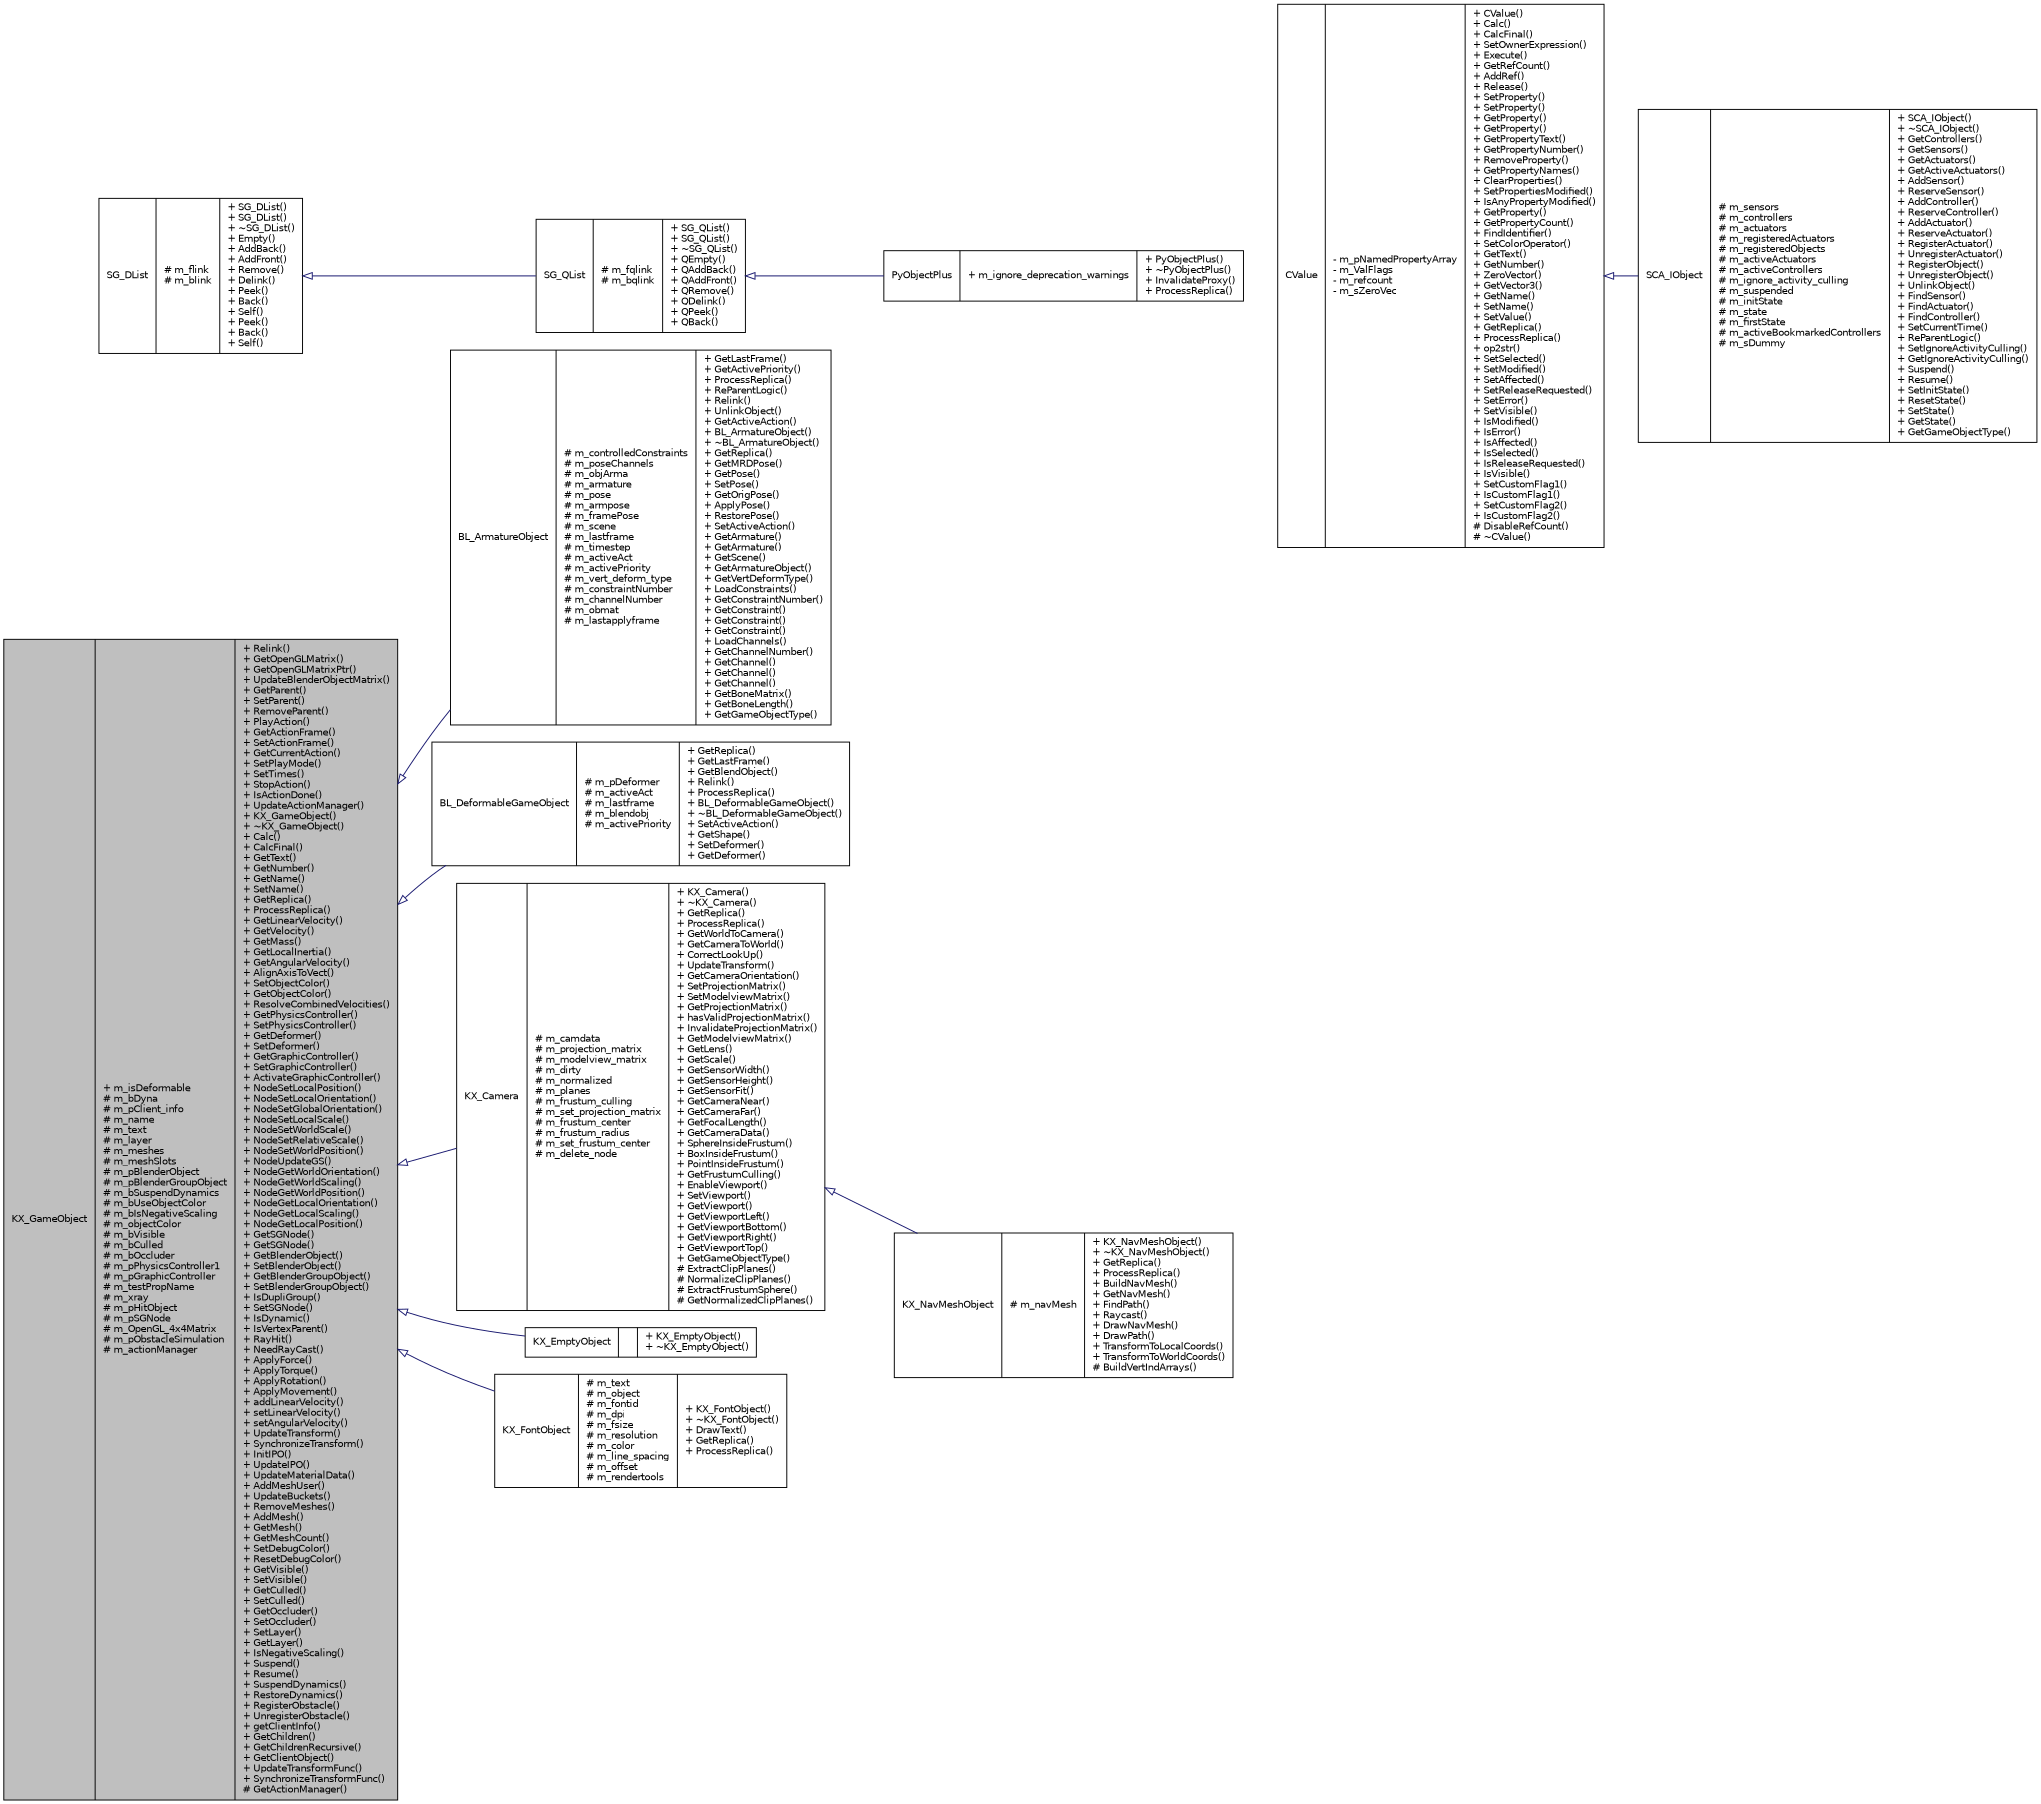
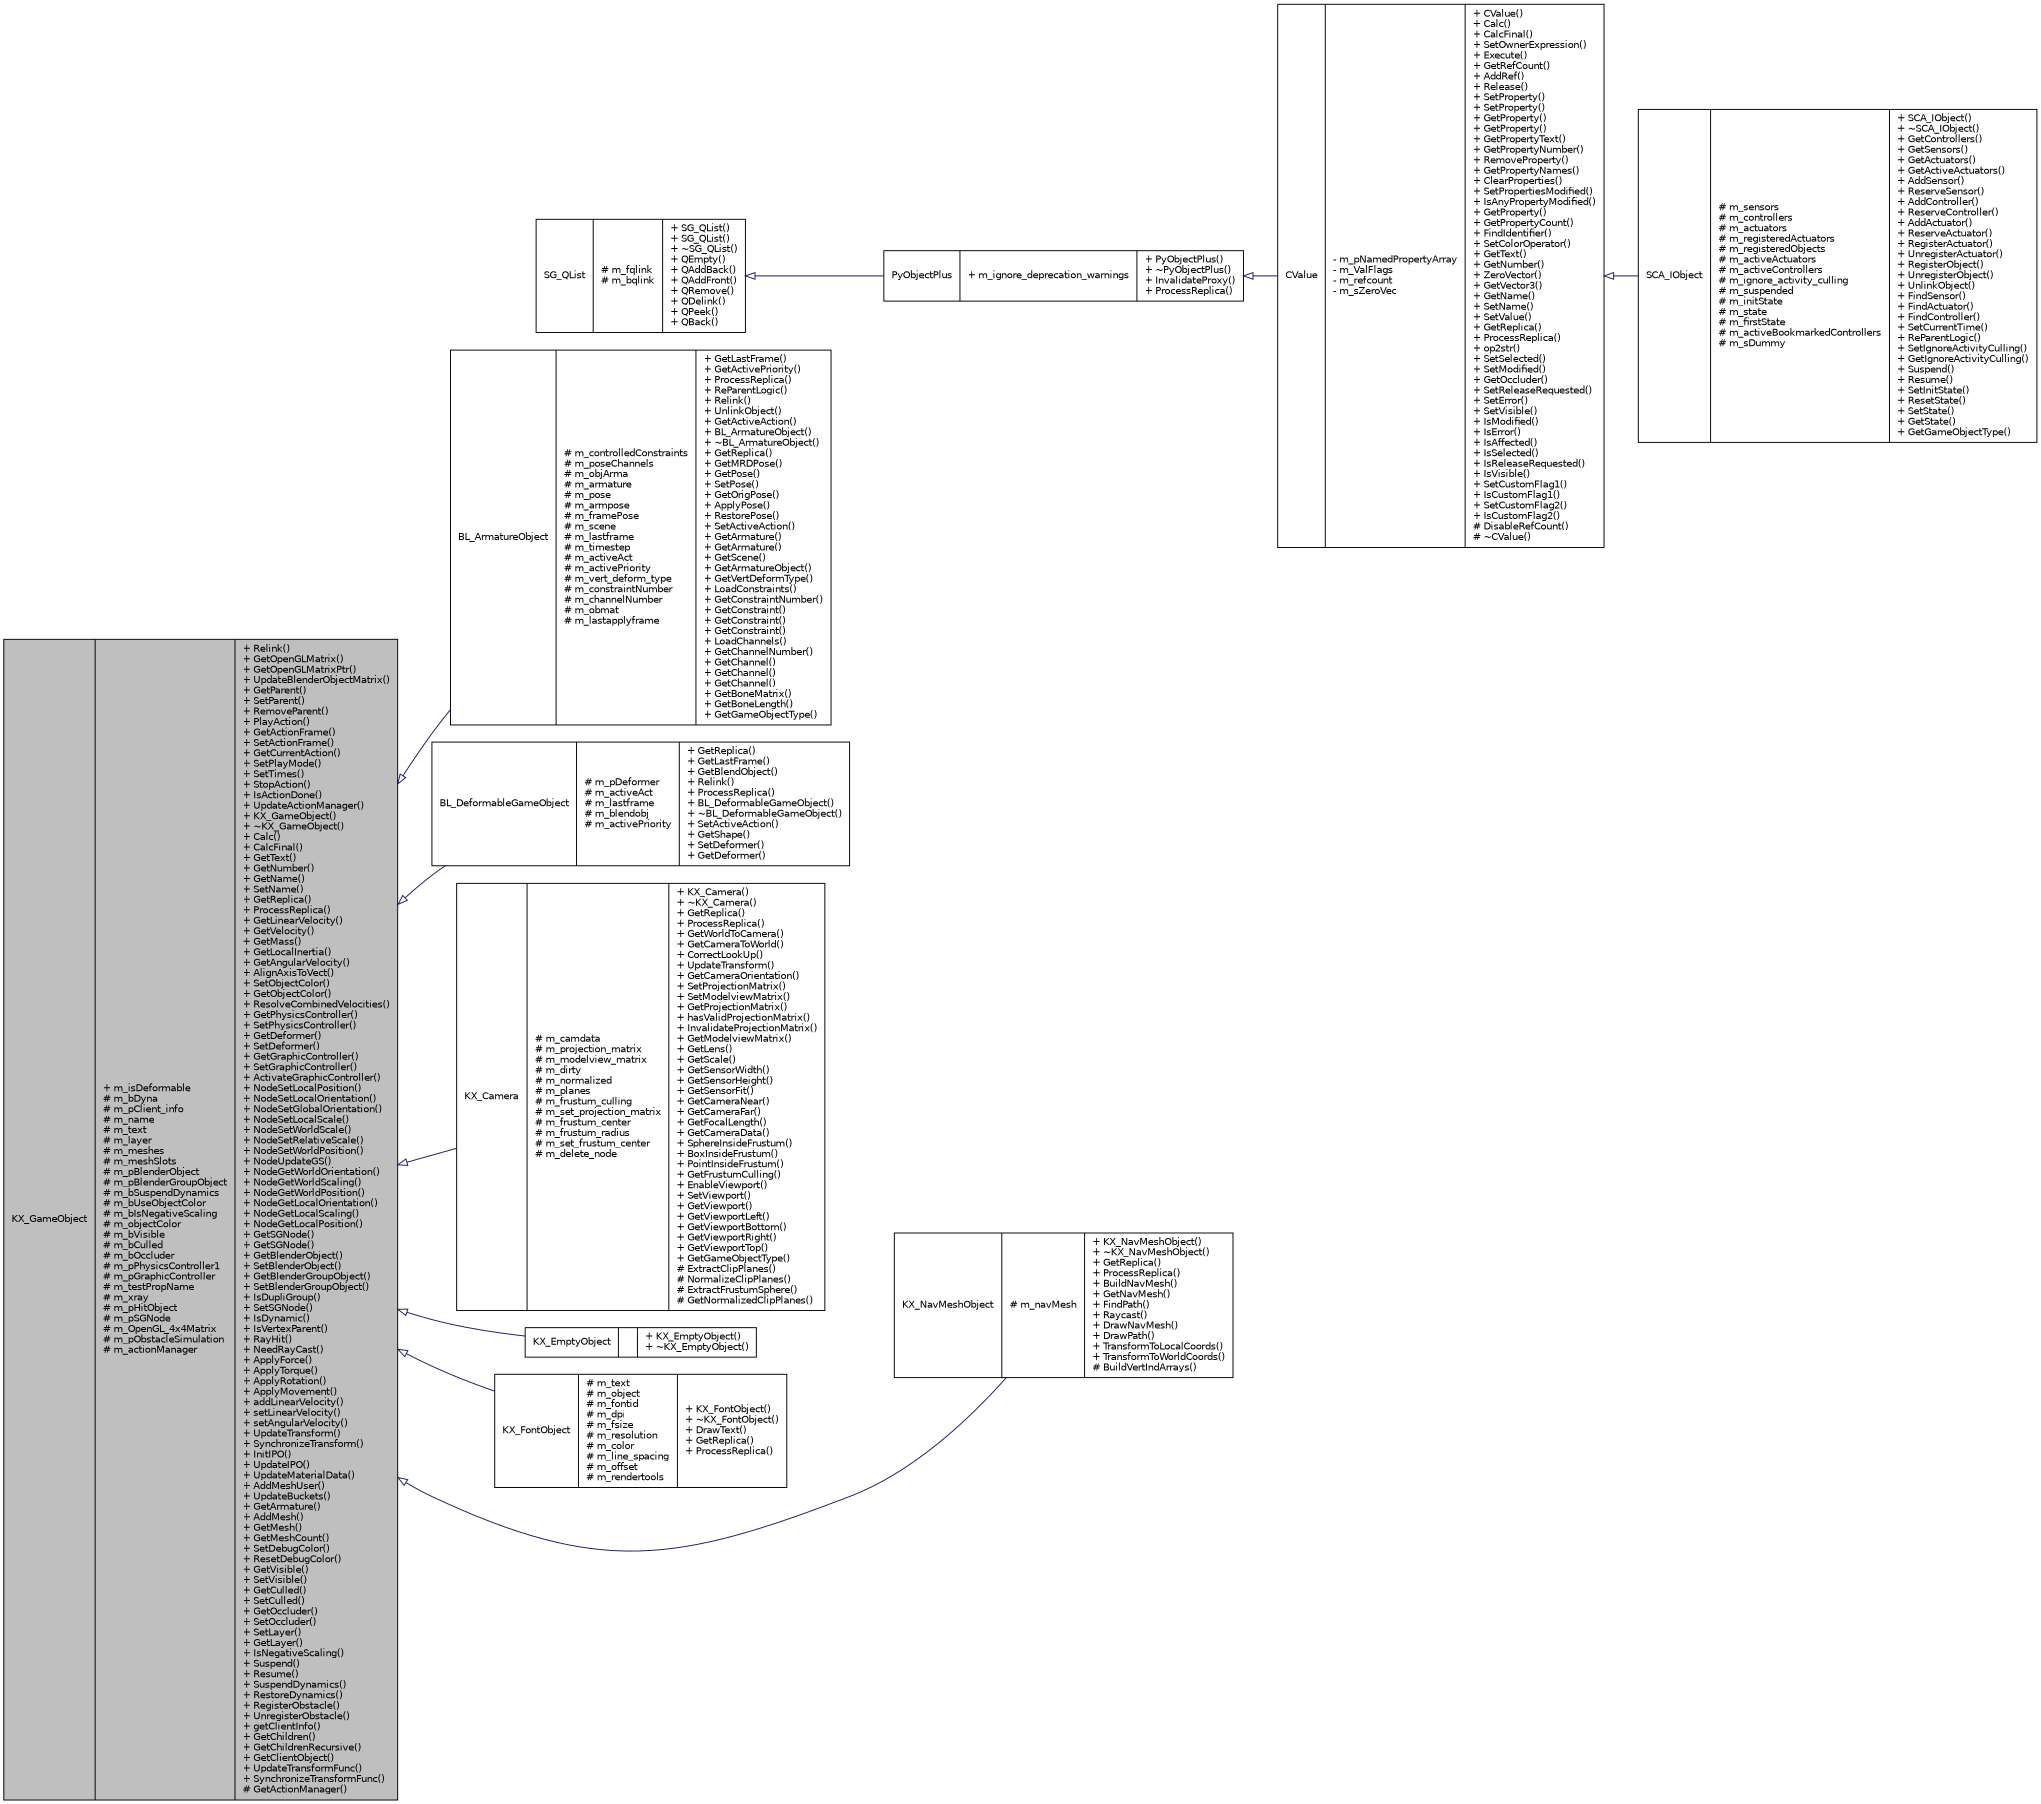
(201, 276) -> none
none -> (1265, 276)
(1509, 380) -> (1510, 380)
(876, 1213) -> (724, 1538)
(289, 1507) -> (282, 1507)
